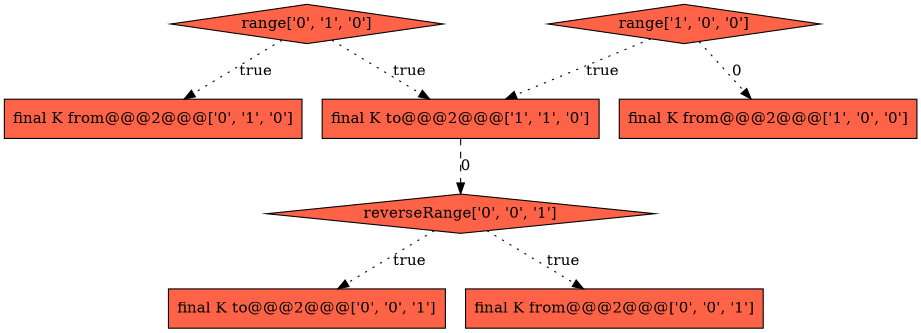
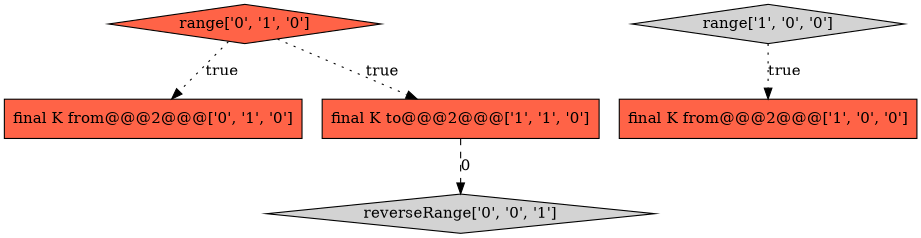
(684, 24) -> (768, 24)
(583, 67) -> none
(738, 71) -> (785, 71)
(461, 214) -> (461, 214)
(307, 309) -> none
(614, 309) -> none
